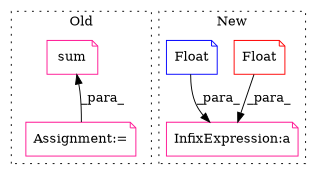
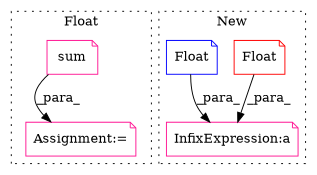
(81, 22) -> (81, 22)
(81, 103) -> (35, 94)
